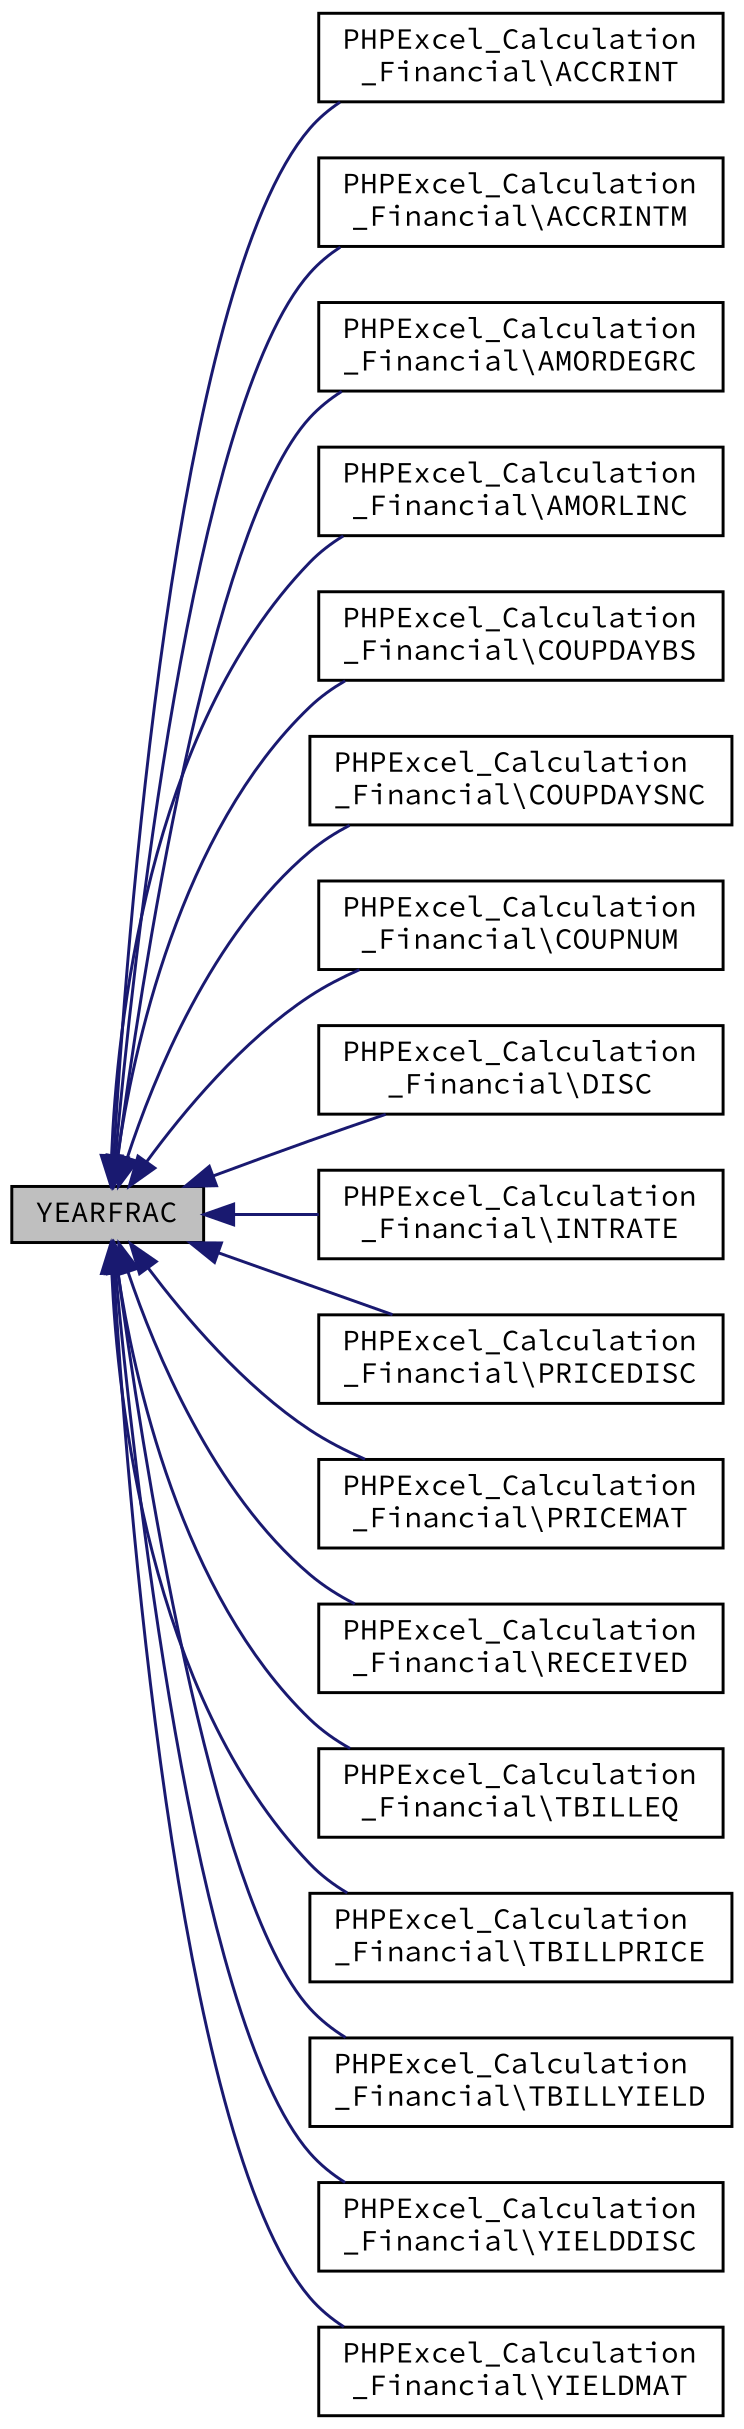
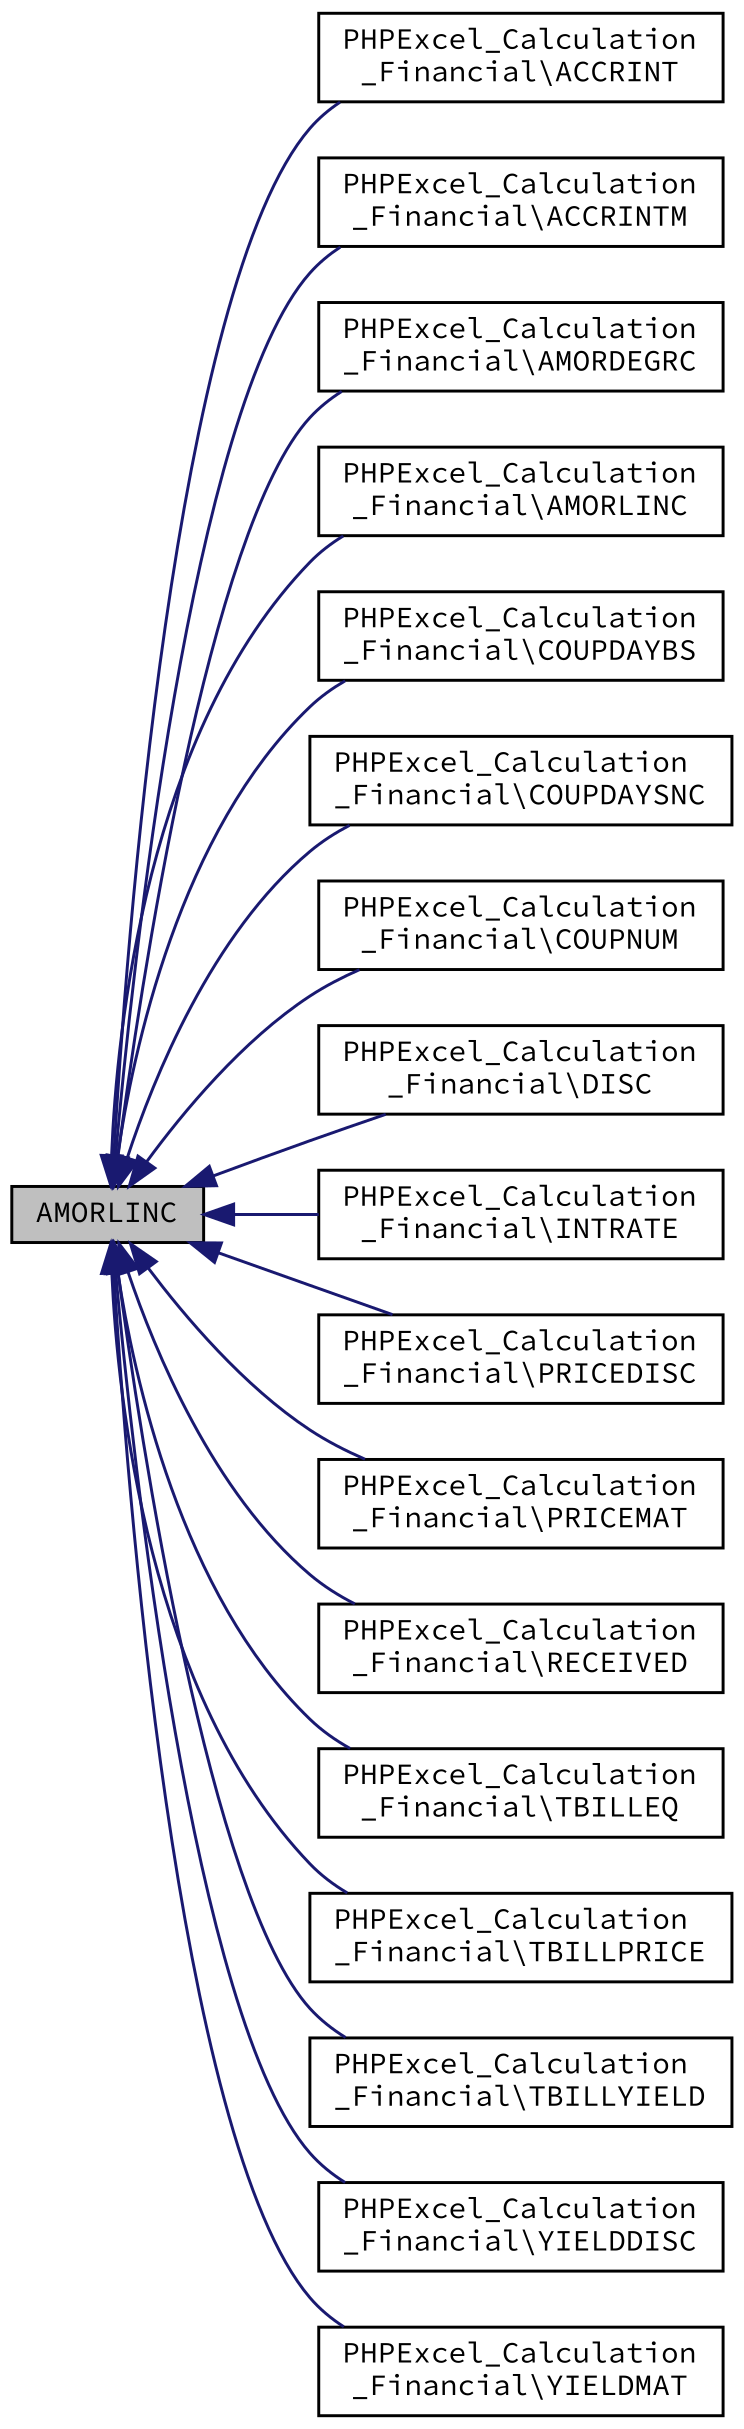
(108, 1214) -> (108, 1214)
